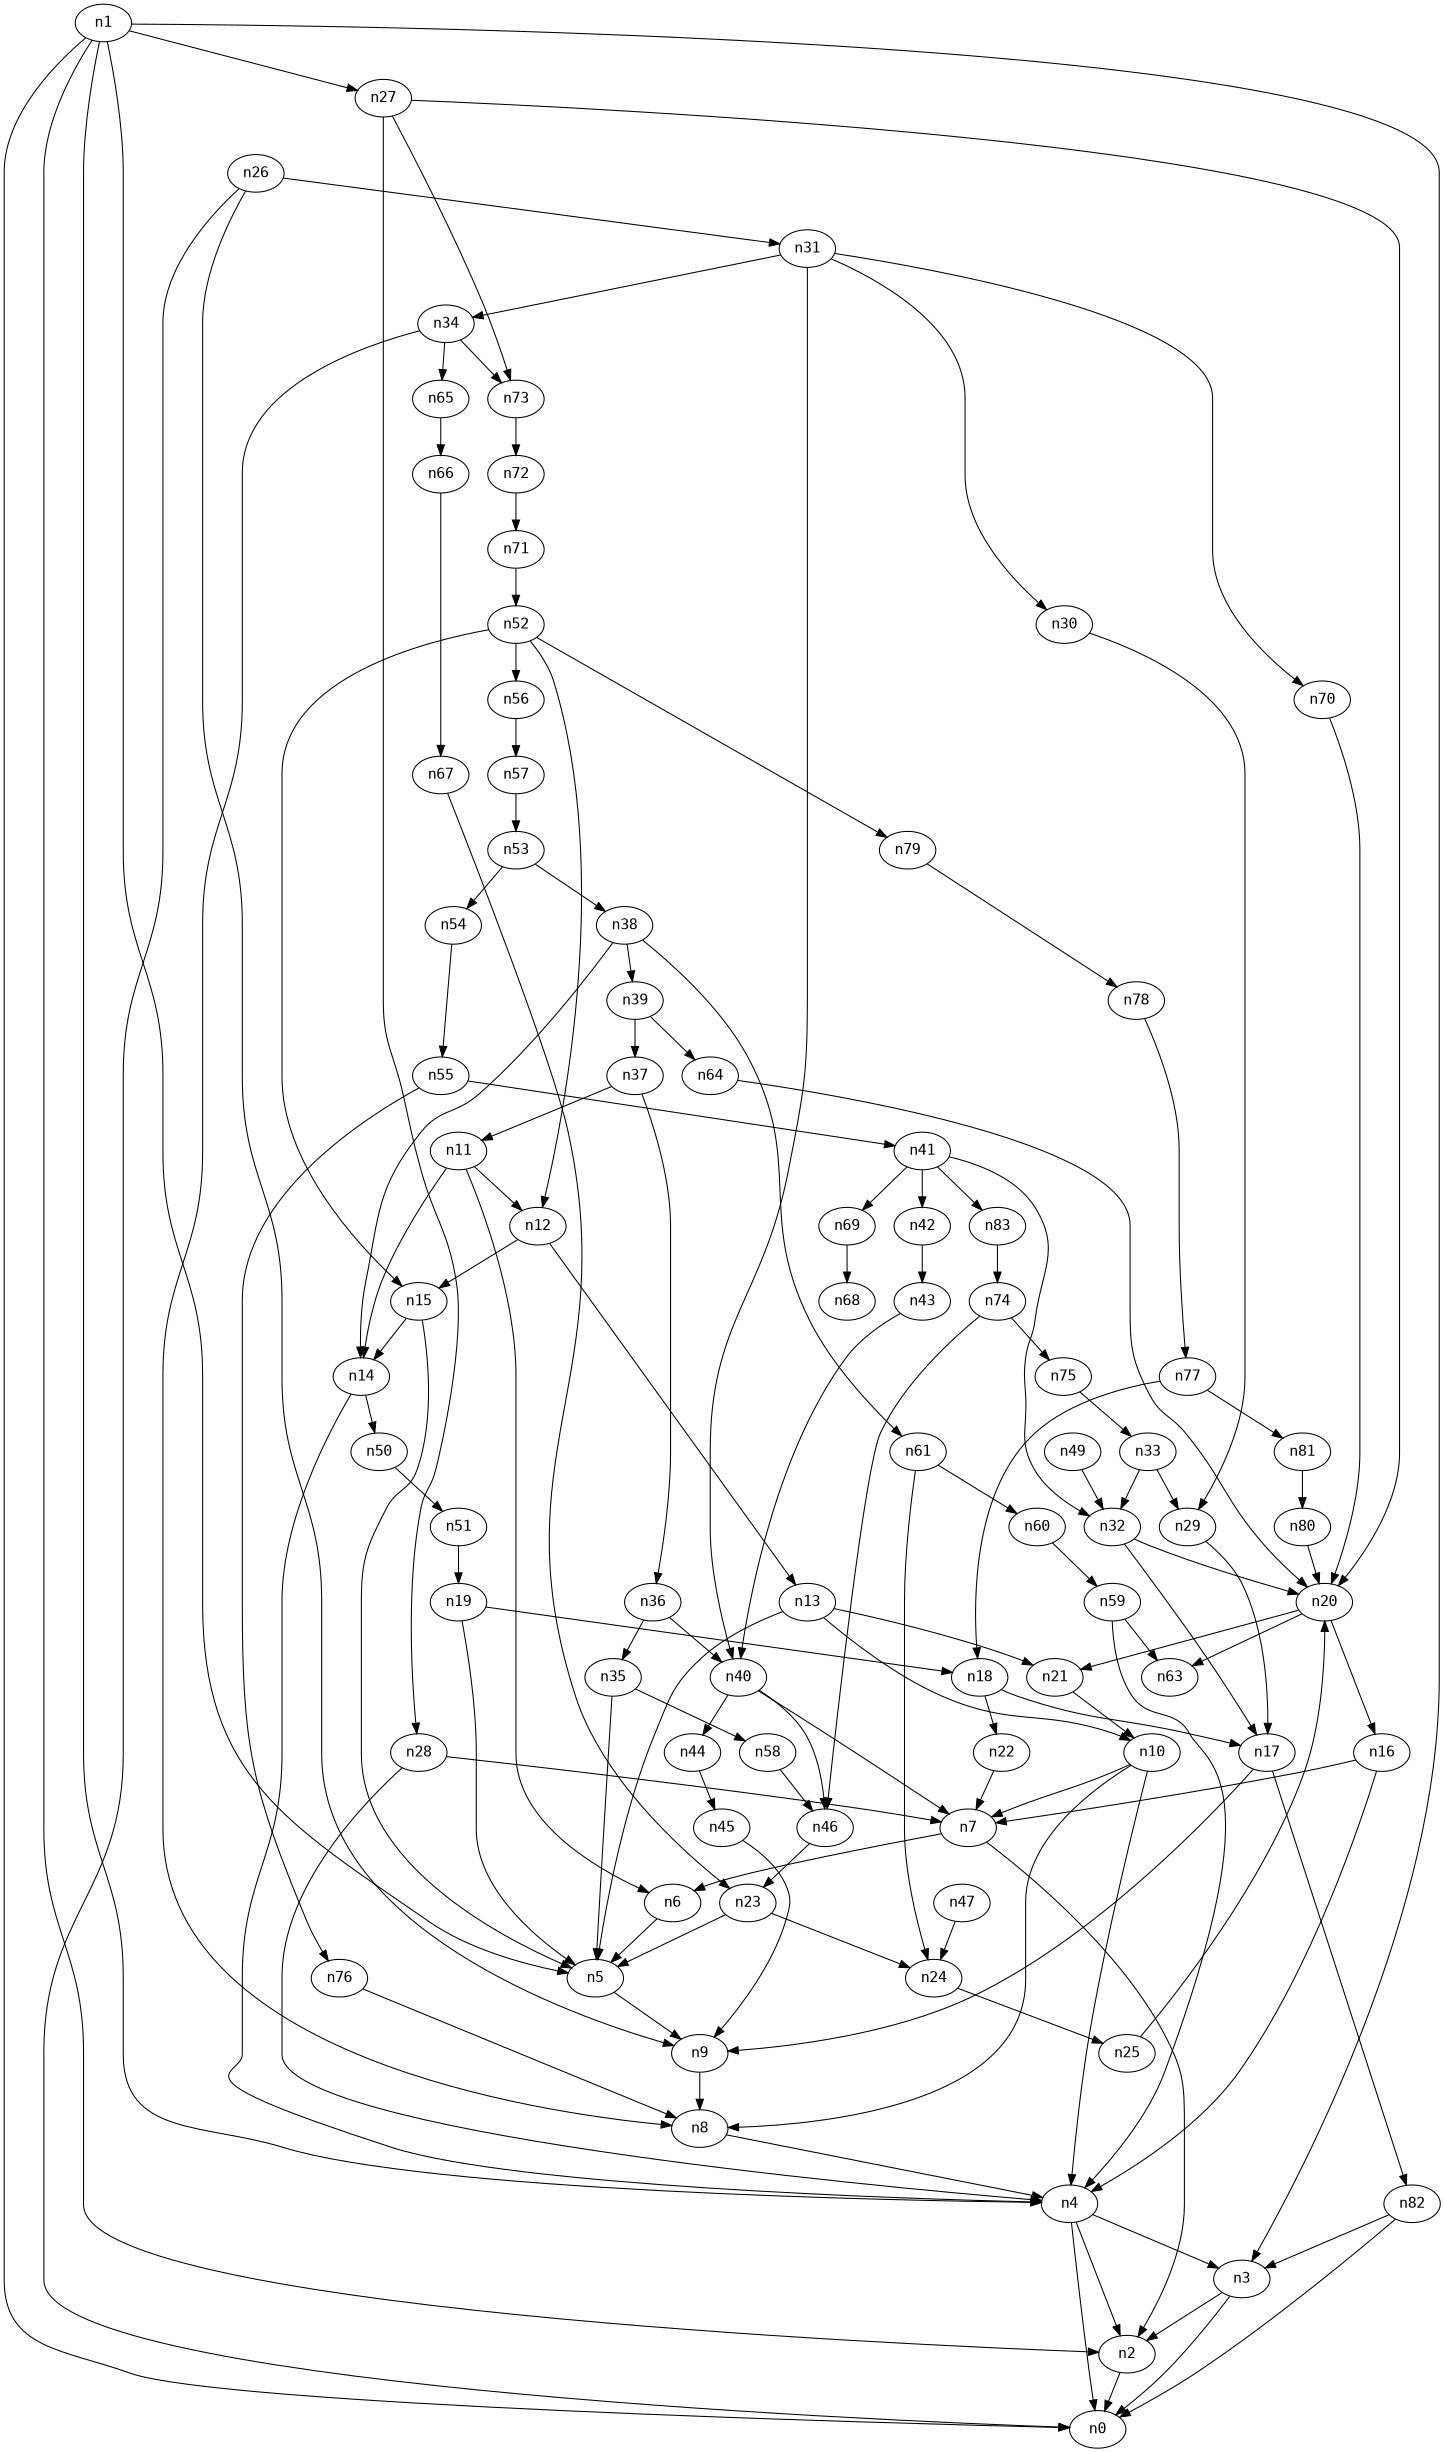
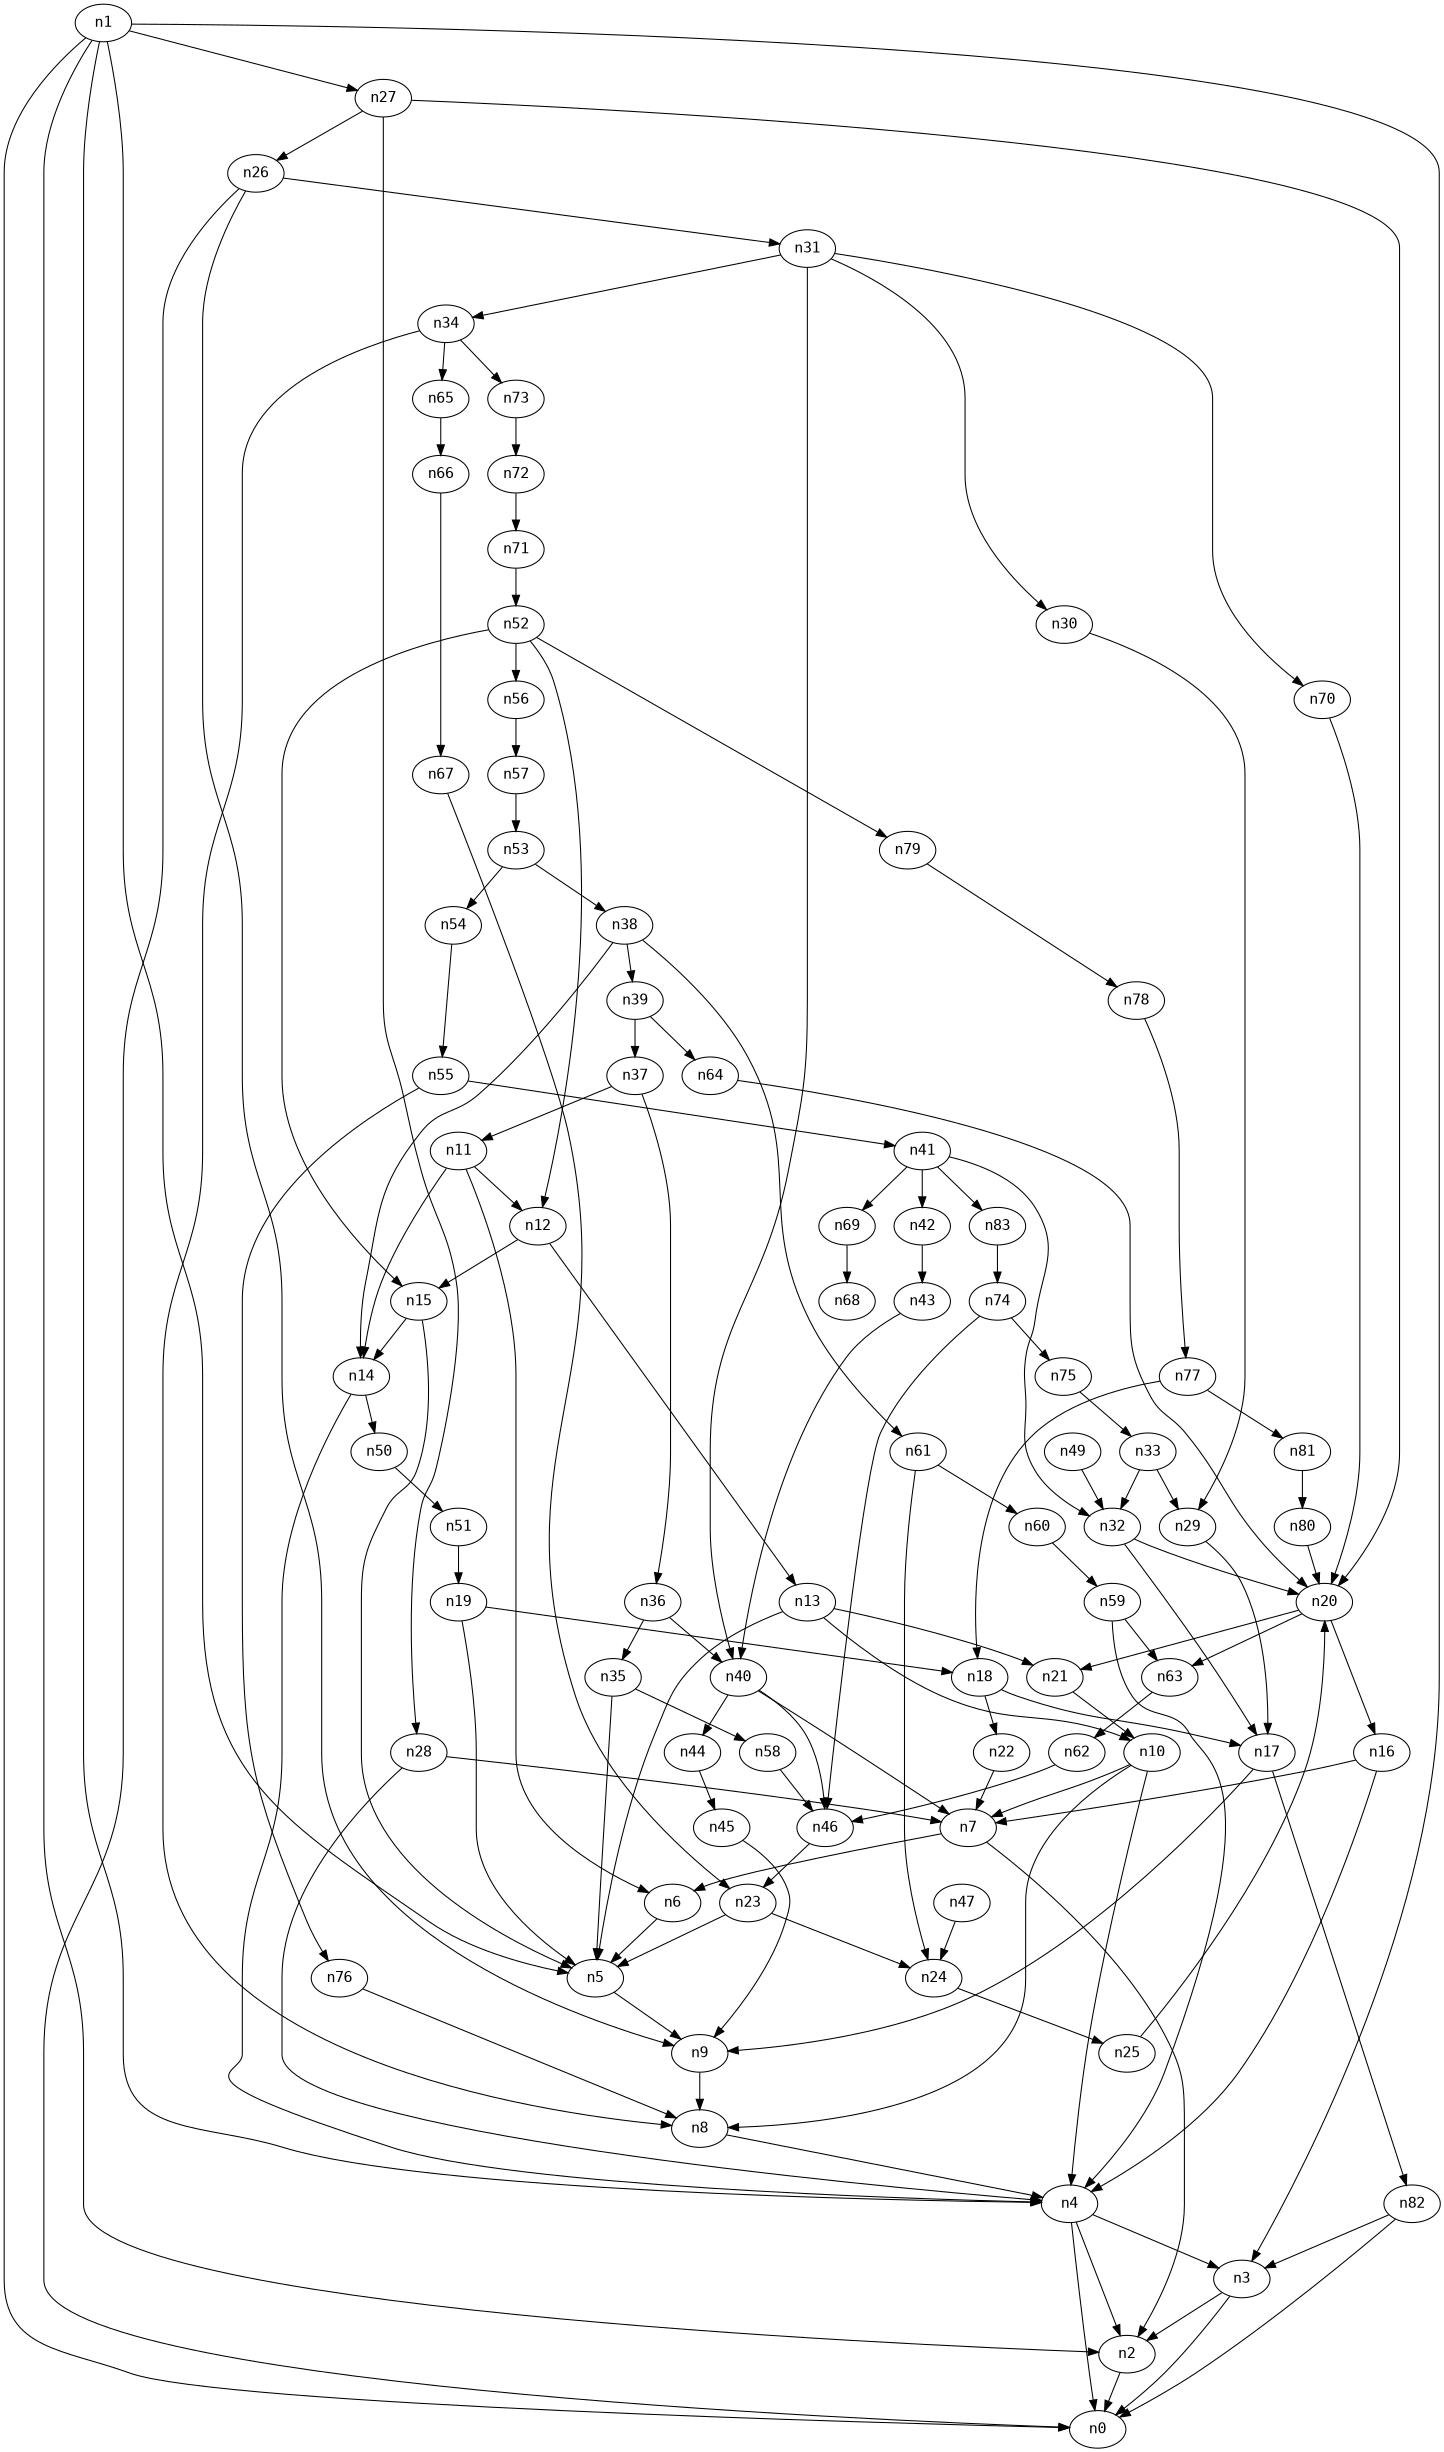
(455, 241) -> (324, 133)
none -> (1077, 1753)
